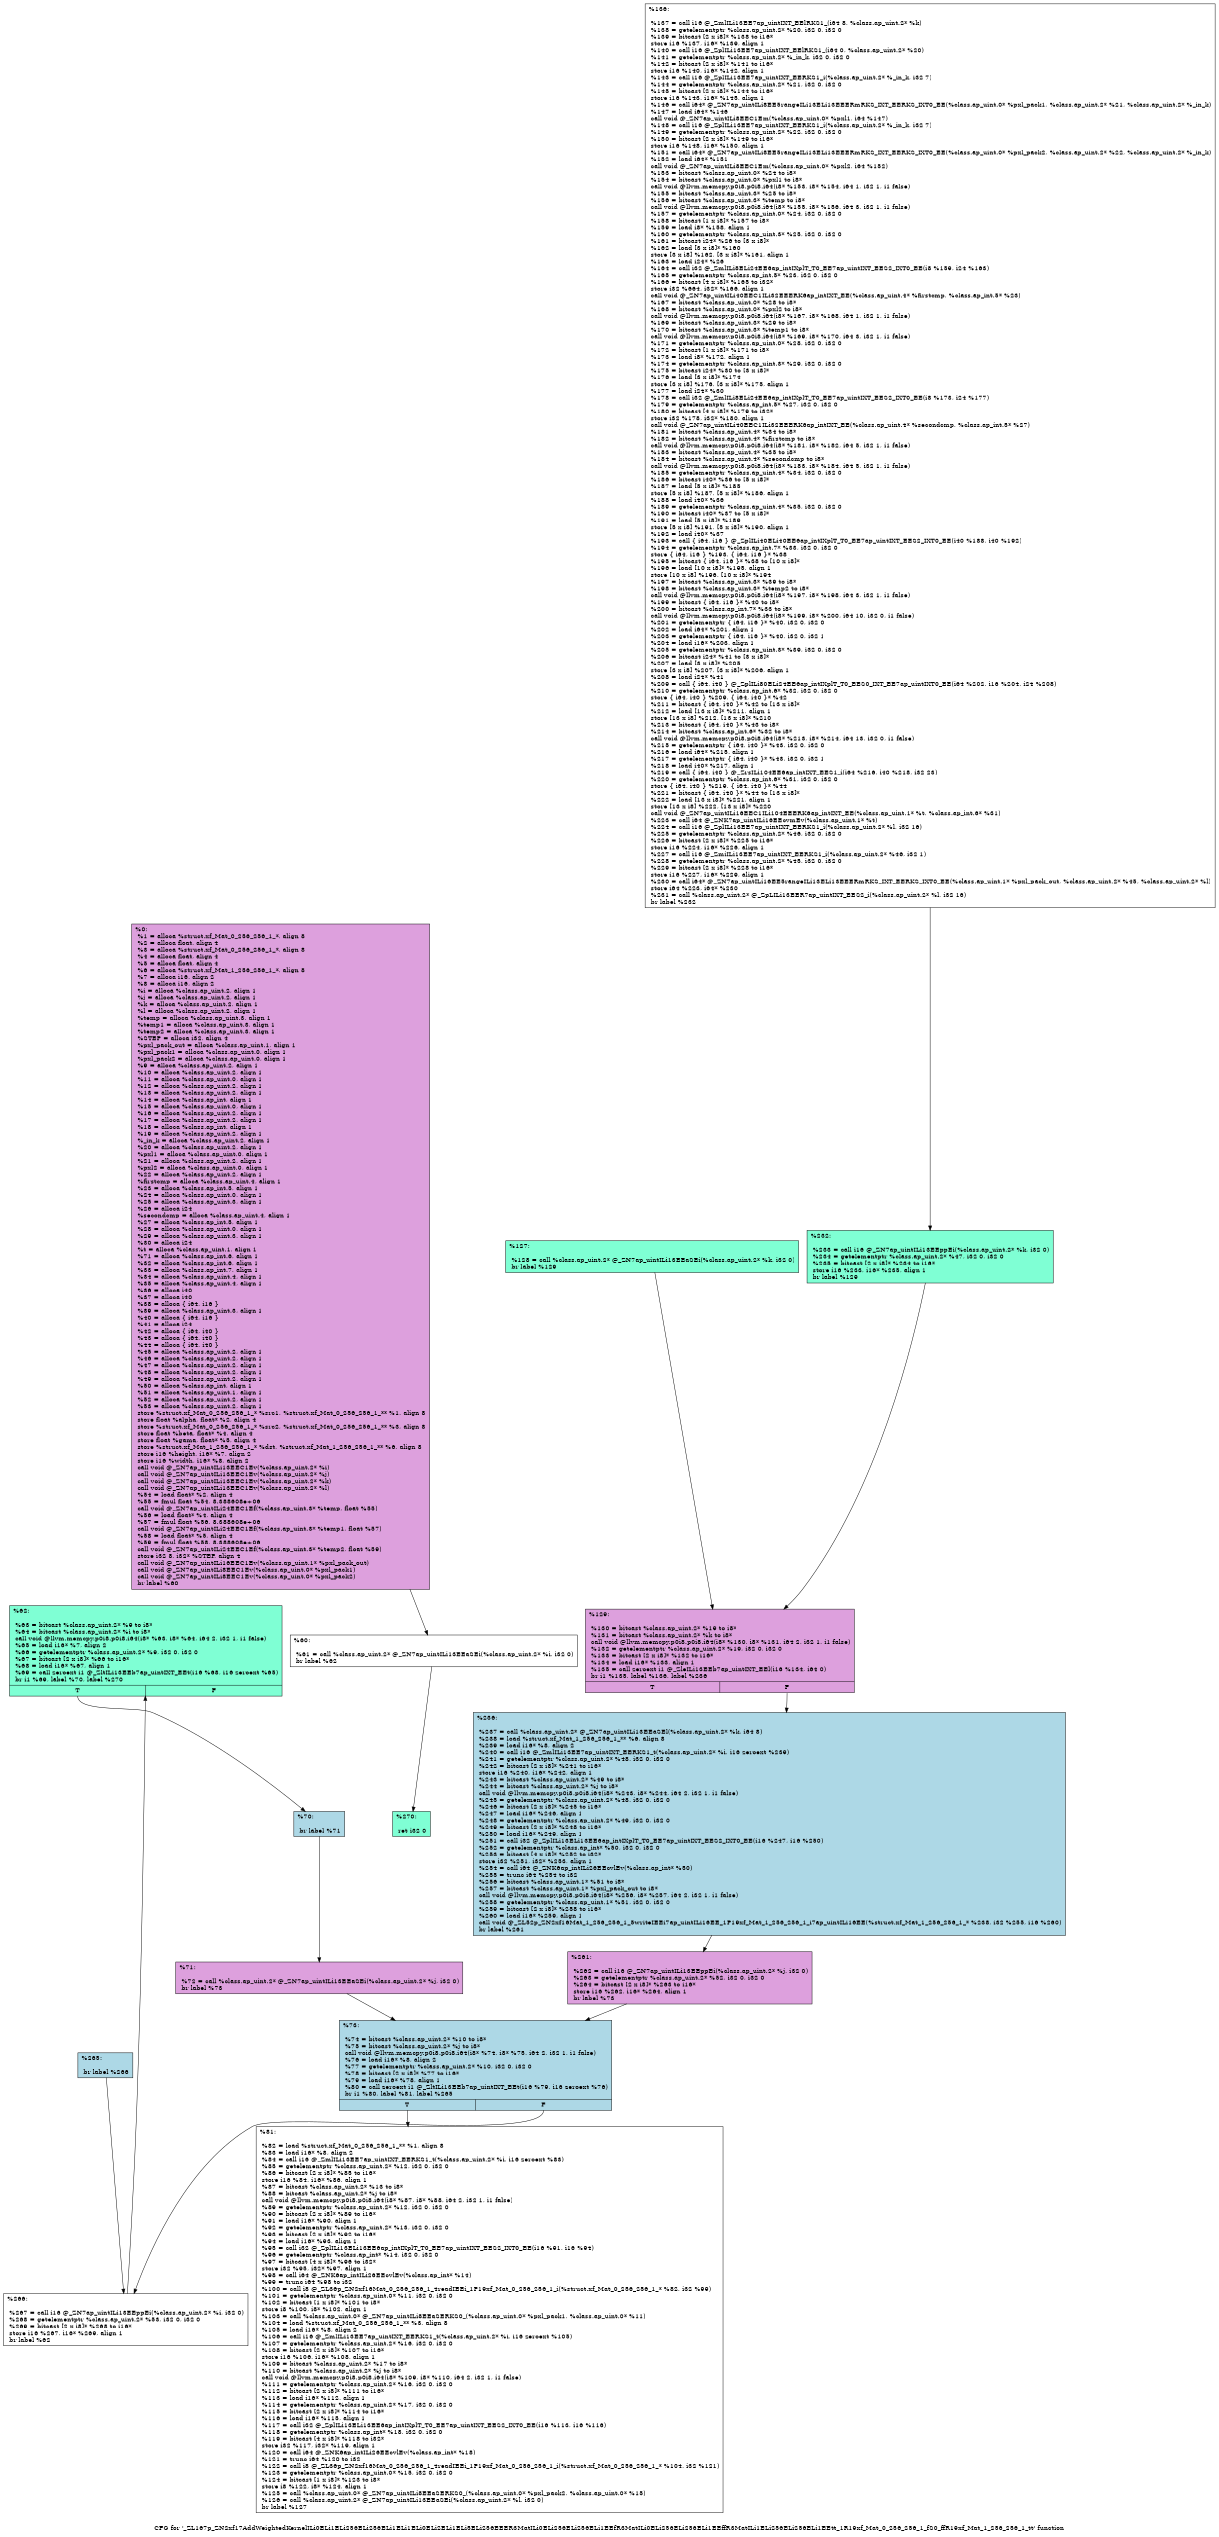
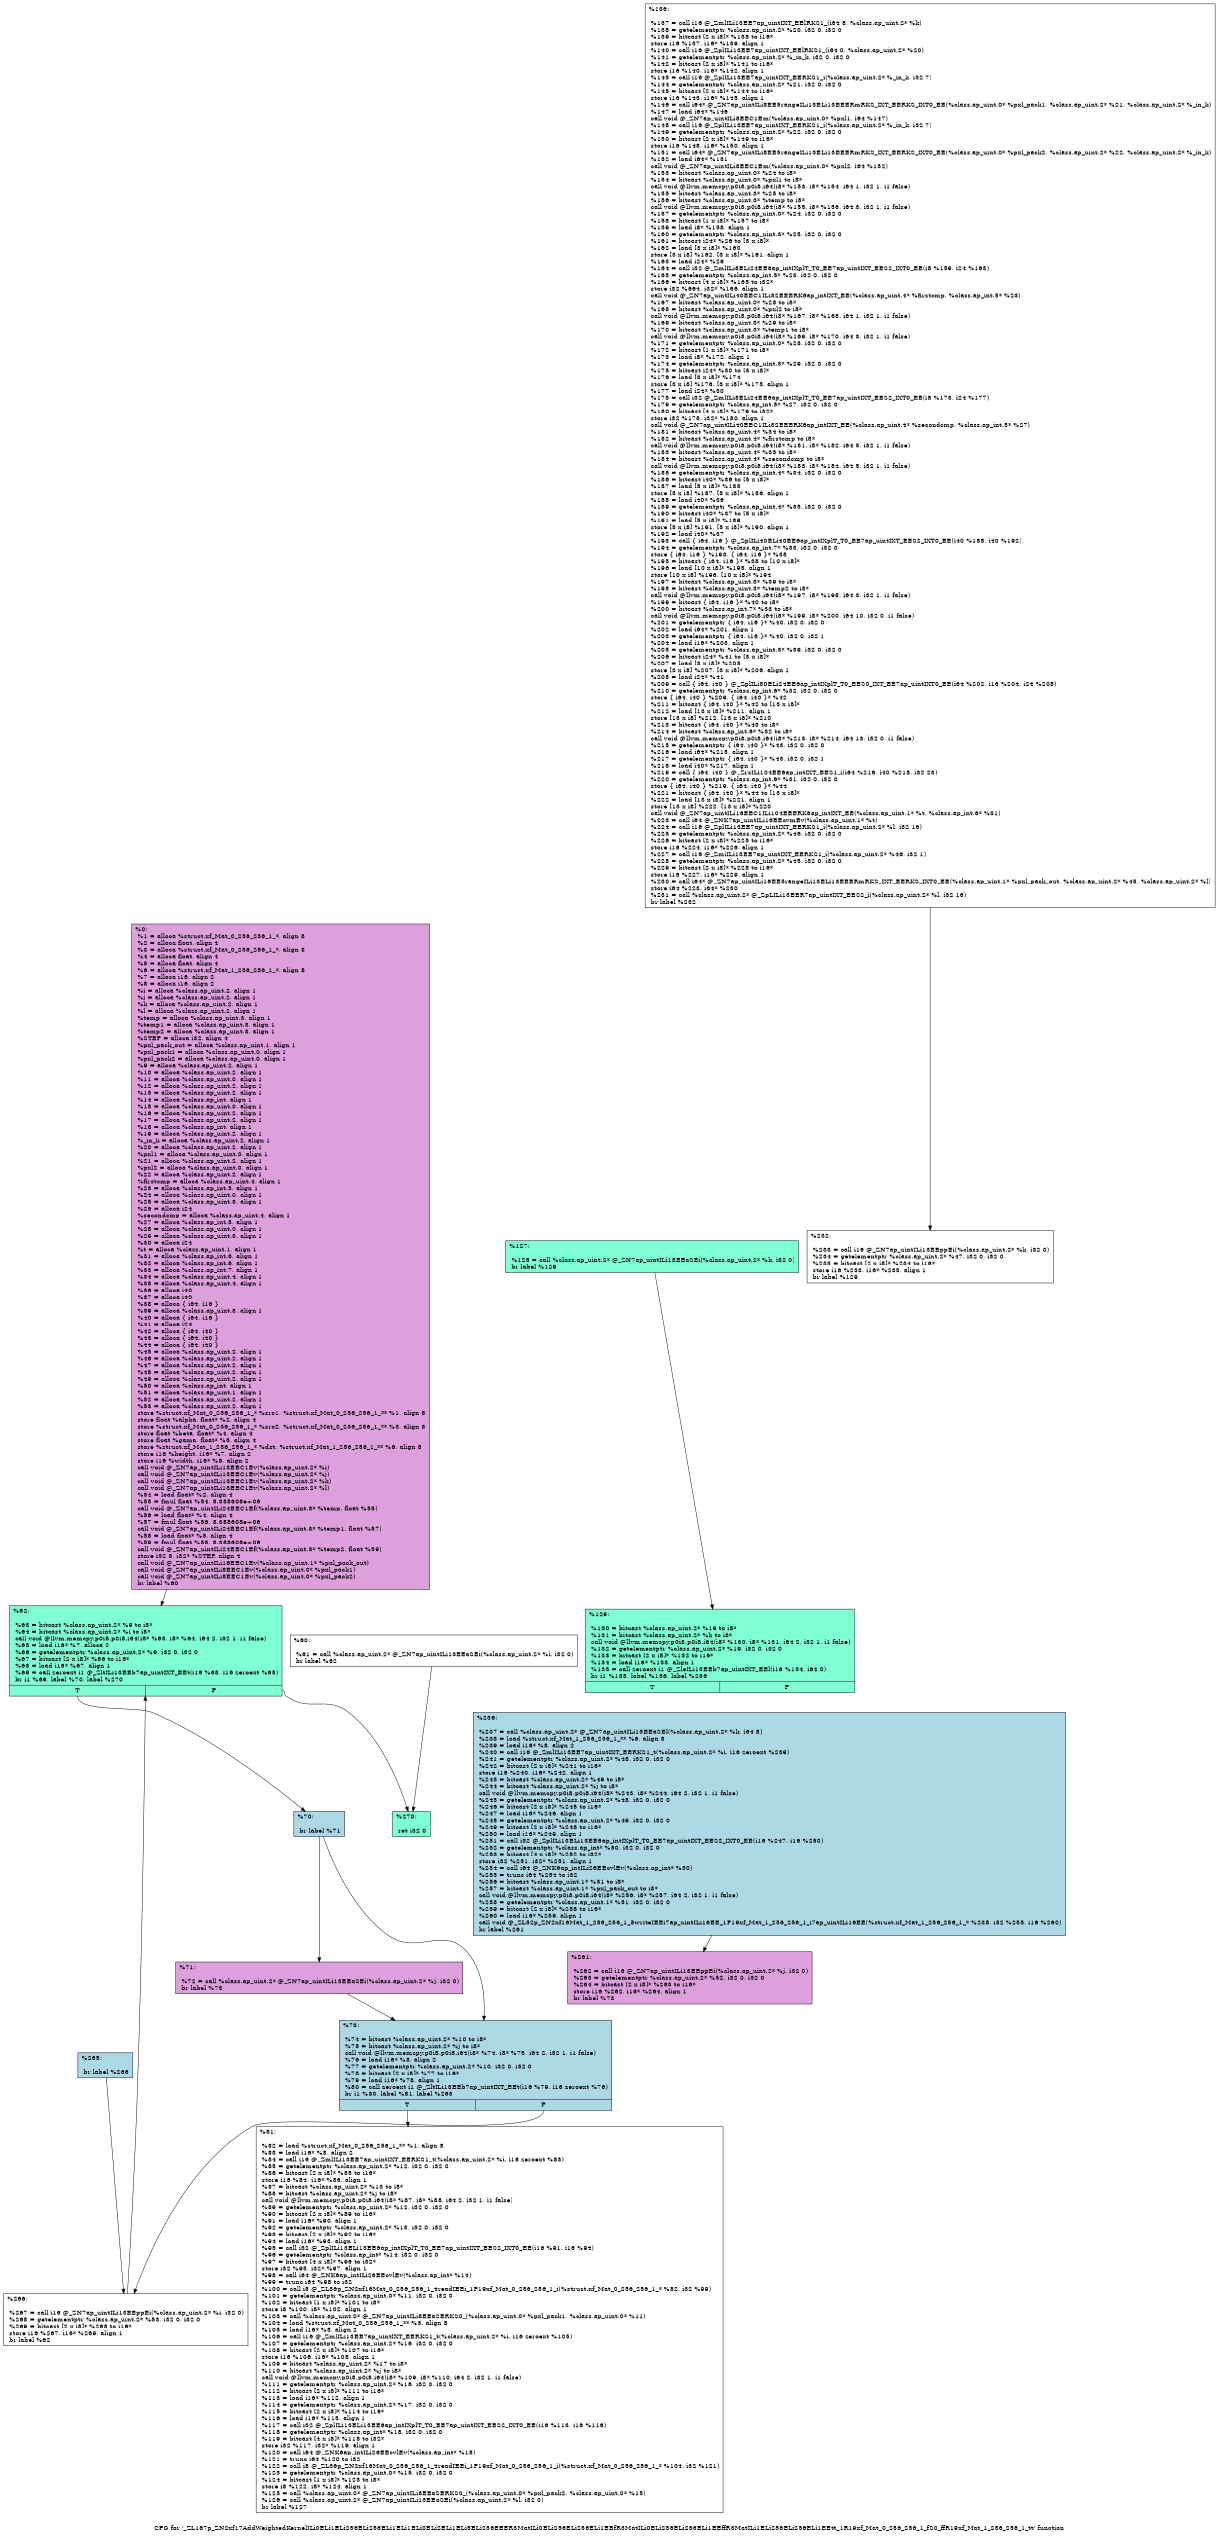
(197, 1256) -> (197, 1256)
(930, 1257) -> (930, 1257)
(876, 1453) -> none
(418, 1610) -> (165, 1595)
(60, 1645) -> (61, 1645)
(720, 1651) -> (720, 1651)
(787, 1701) -> none
none -> (363, 1726)
(535, 1861) -> (535, 1861)
(608, 2011) -> (403, 1942)
